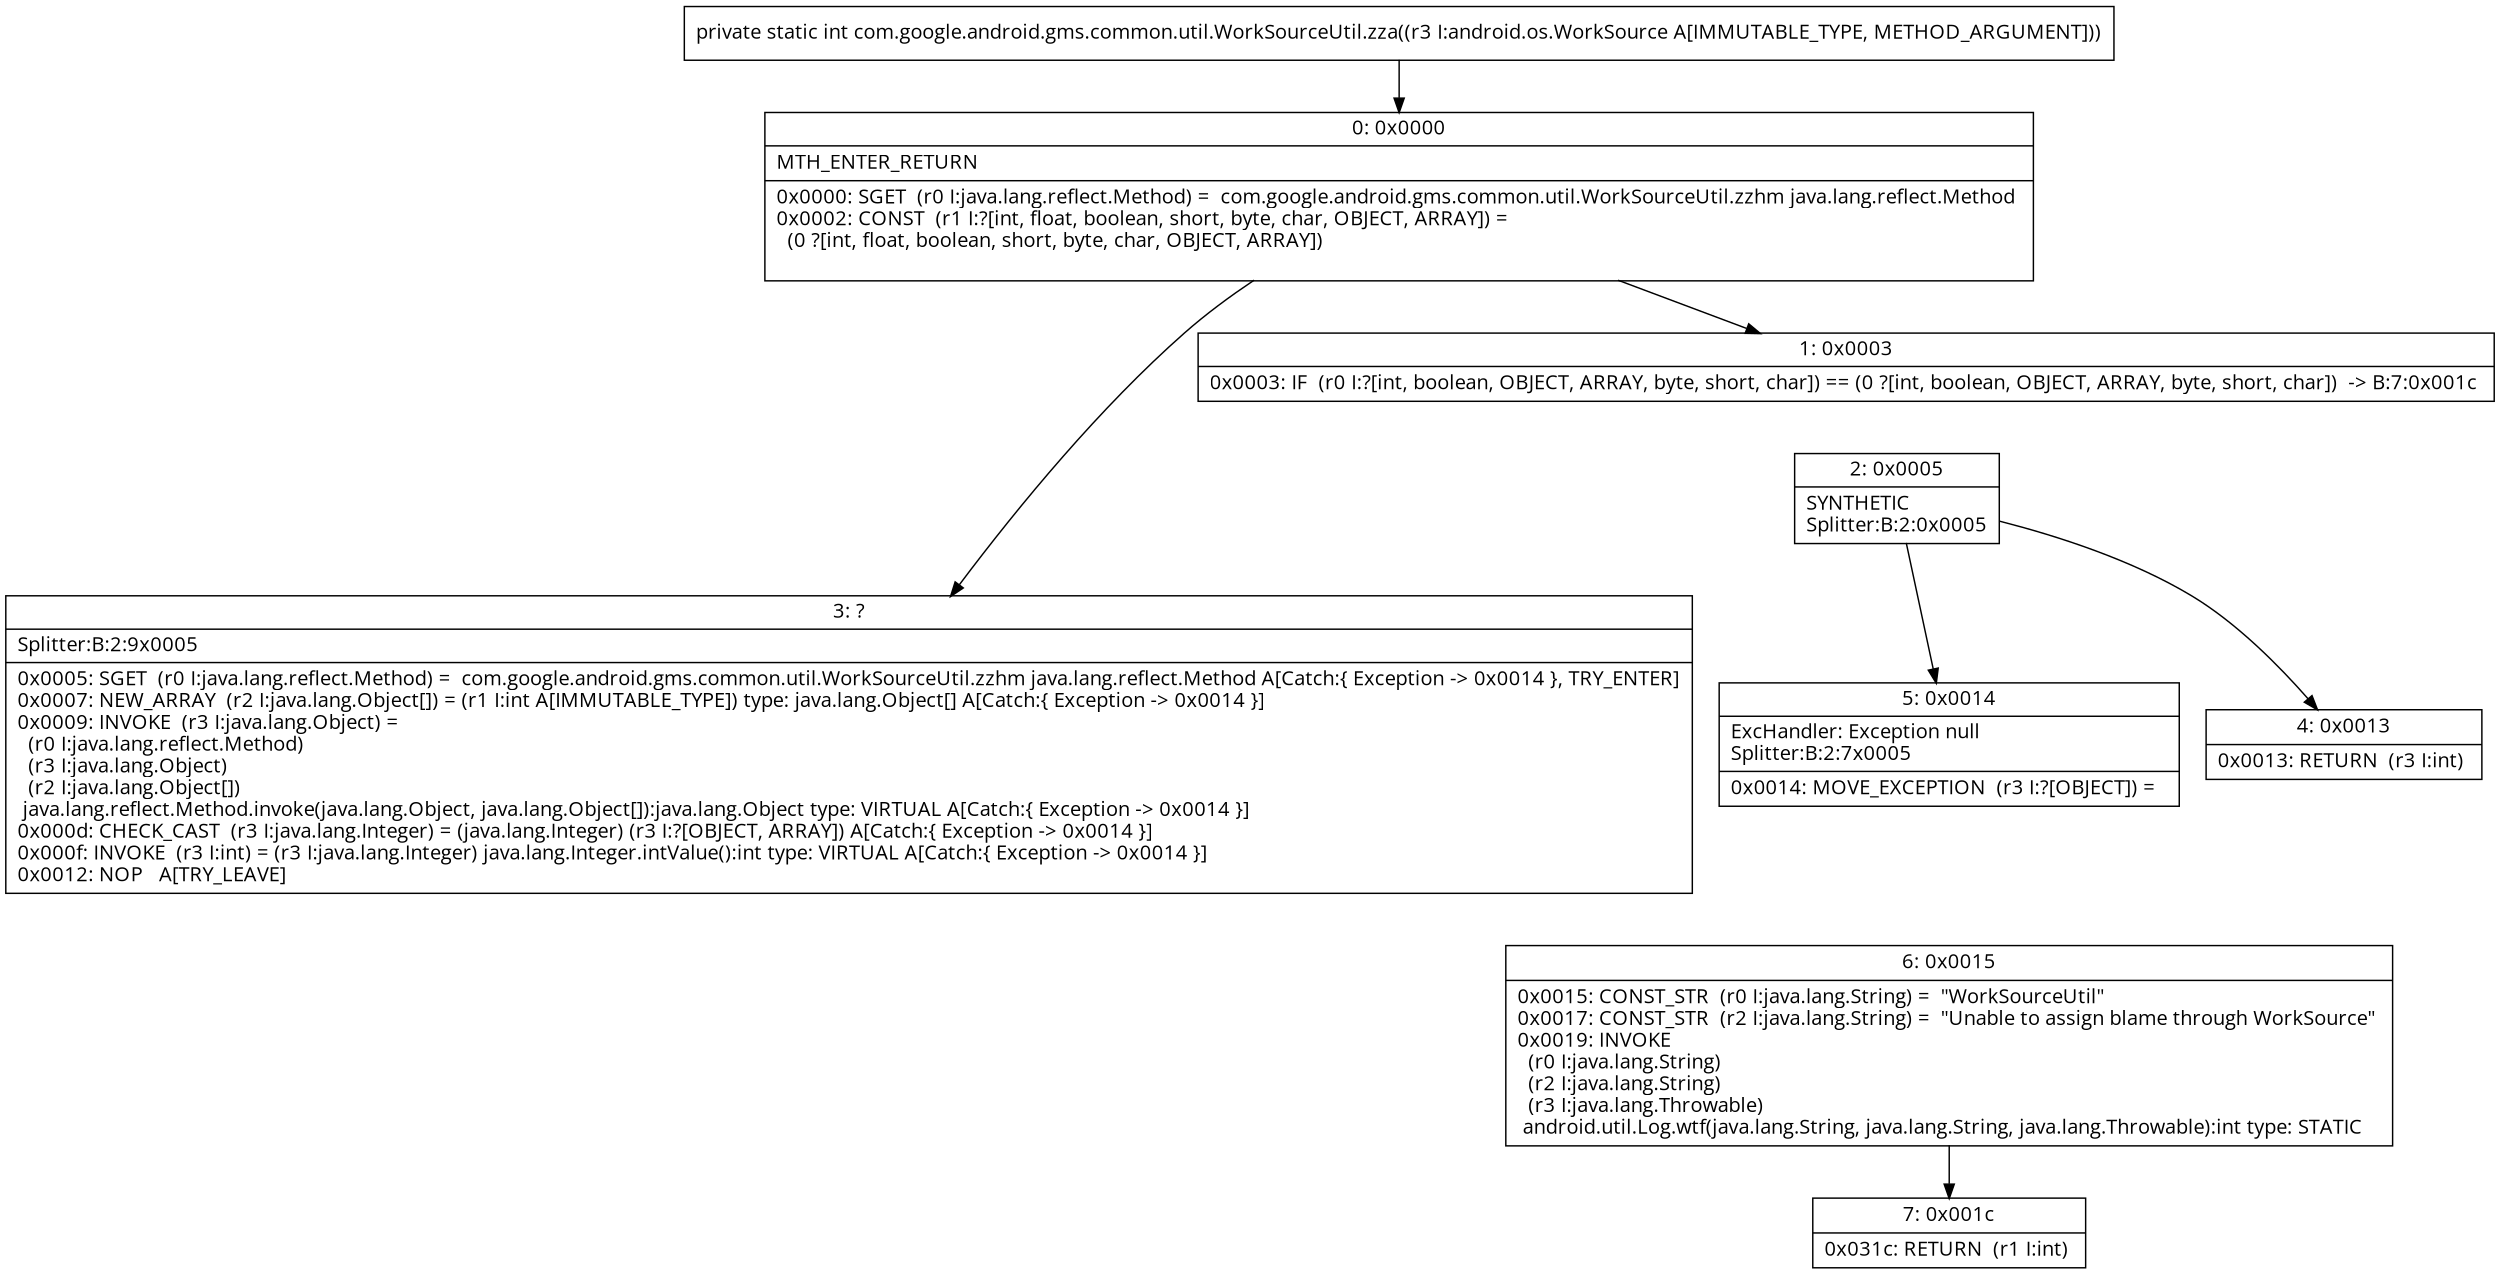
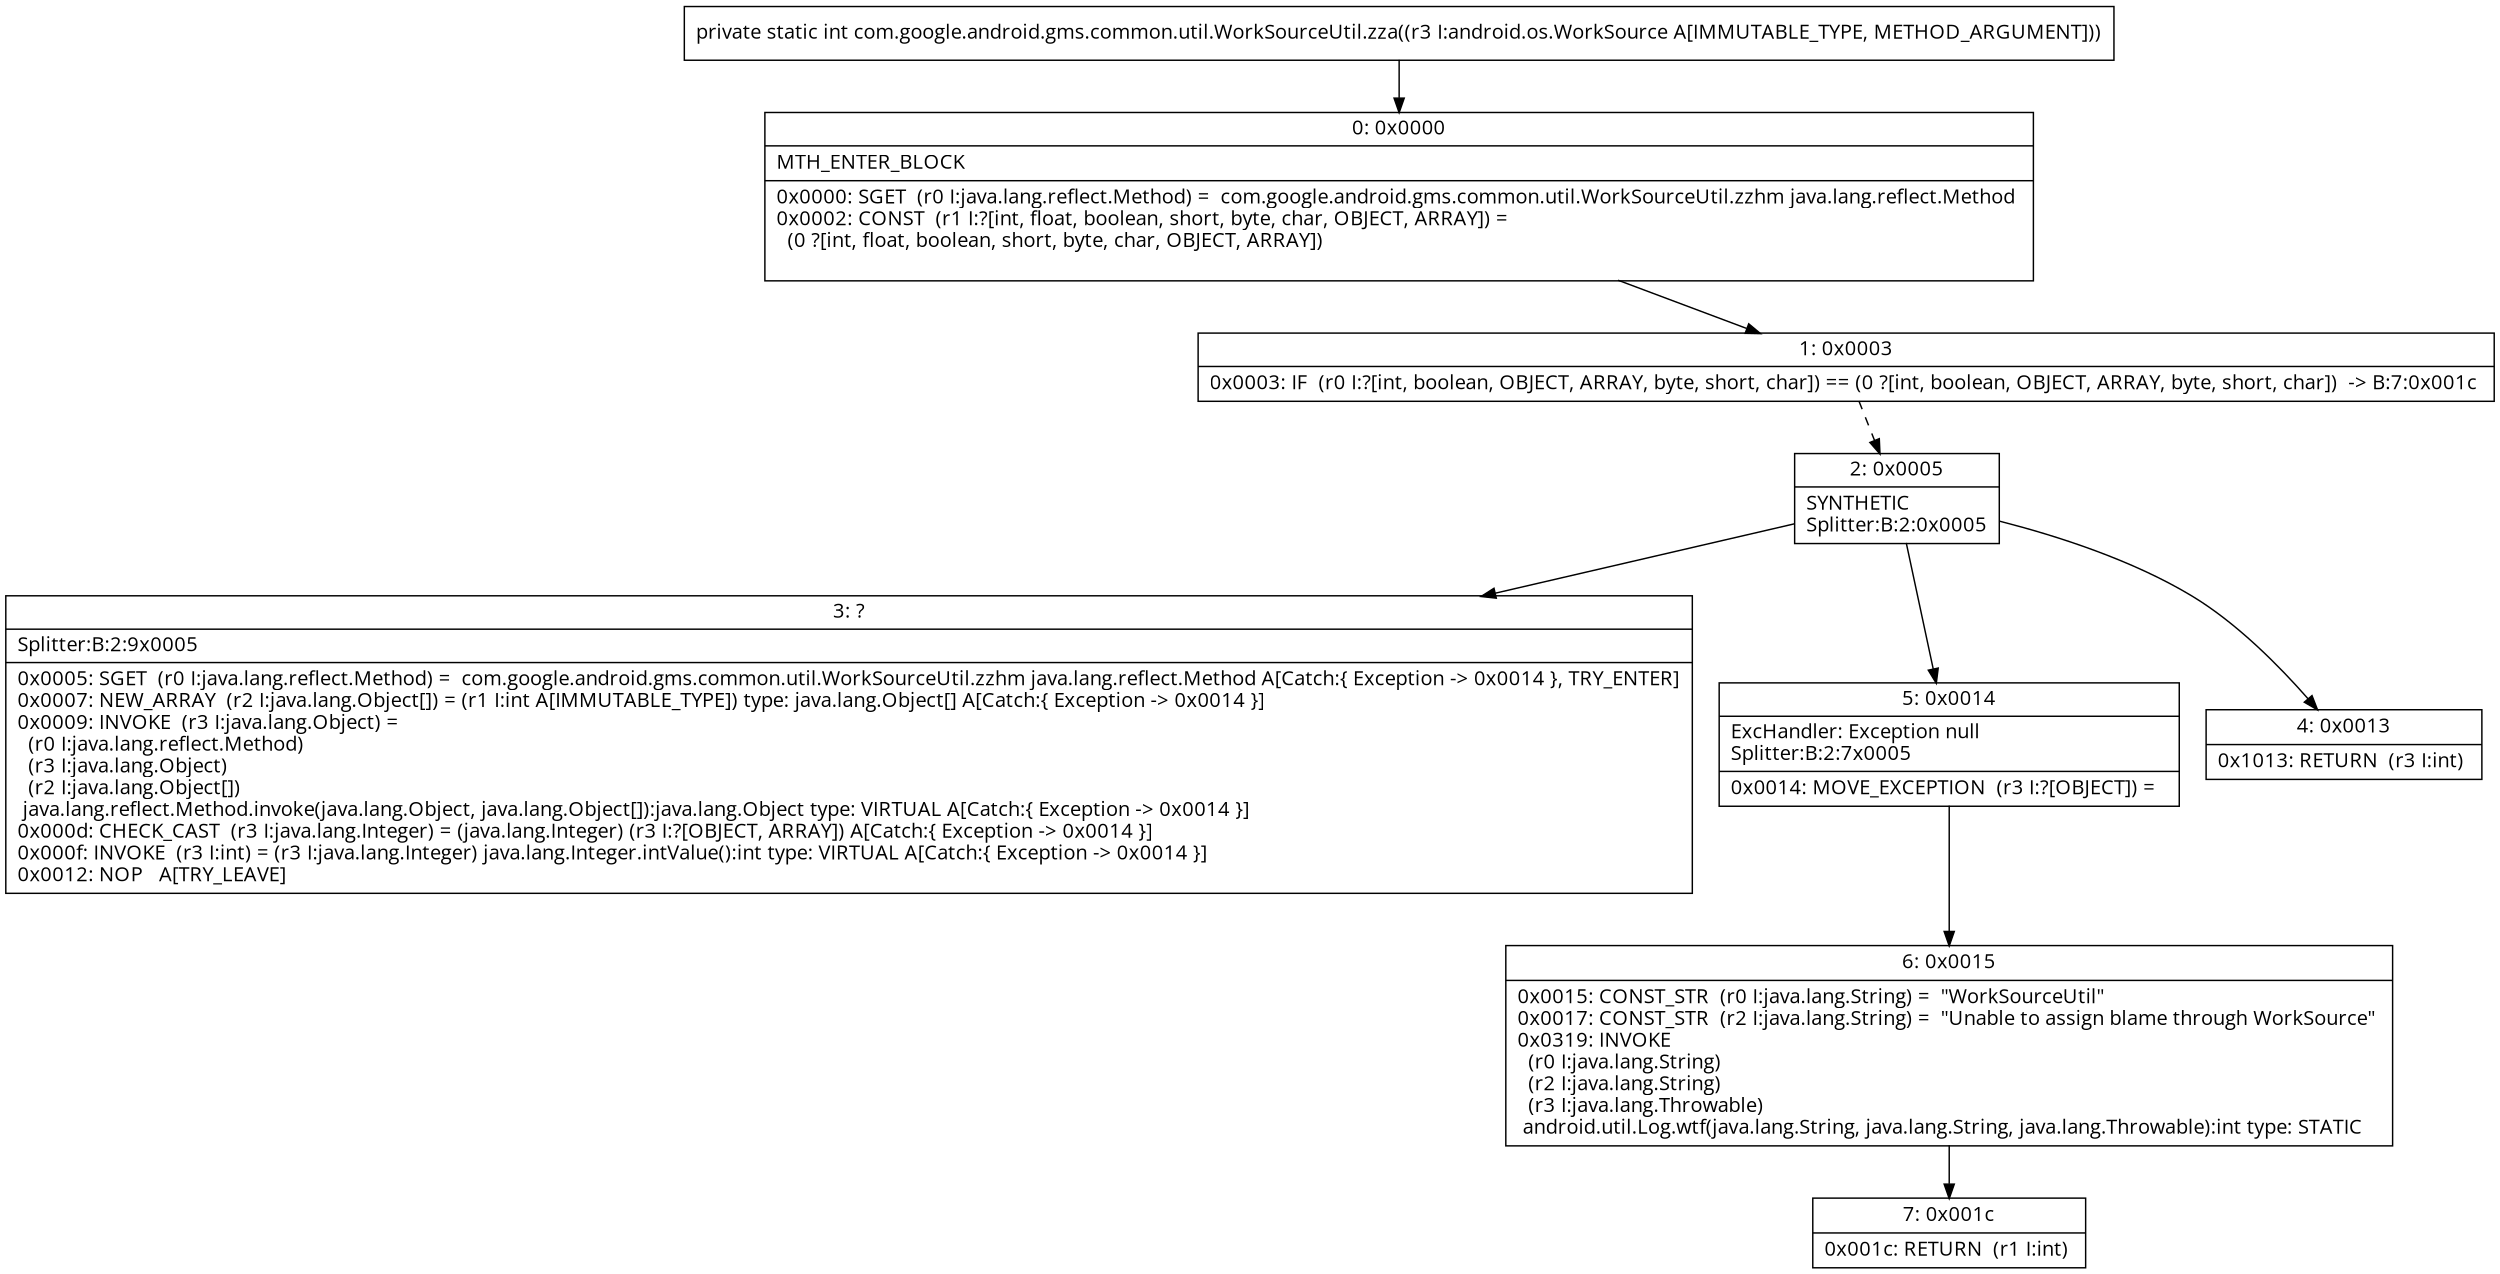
(877, 163) -> (871, 163)
(1095, 421) -> (1645, 558)
none -> (1867, 421)
(2344, 761) -> (2344, 761)
none -> (1949, 868)
(1600, 1041) -> (1600, 1041)
(1949, 1250) -> (1949, 1250)
